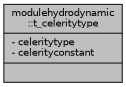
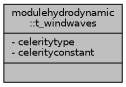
(63, 24) -> (63, 24)
